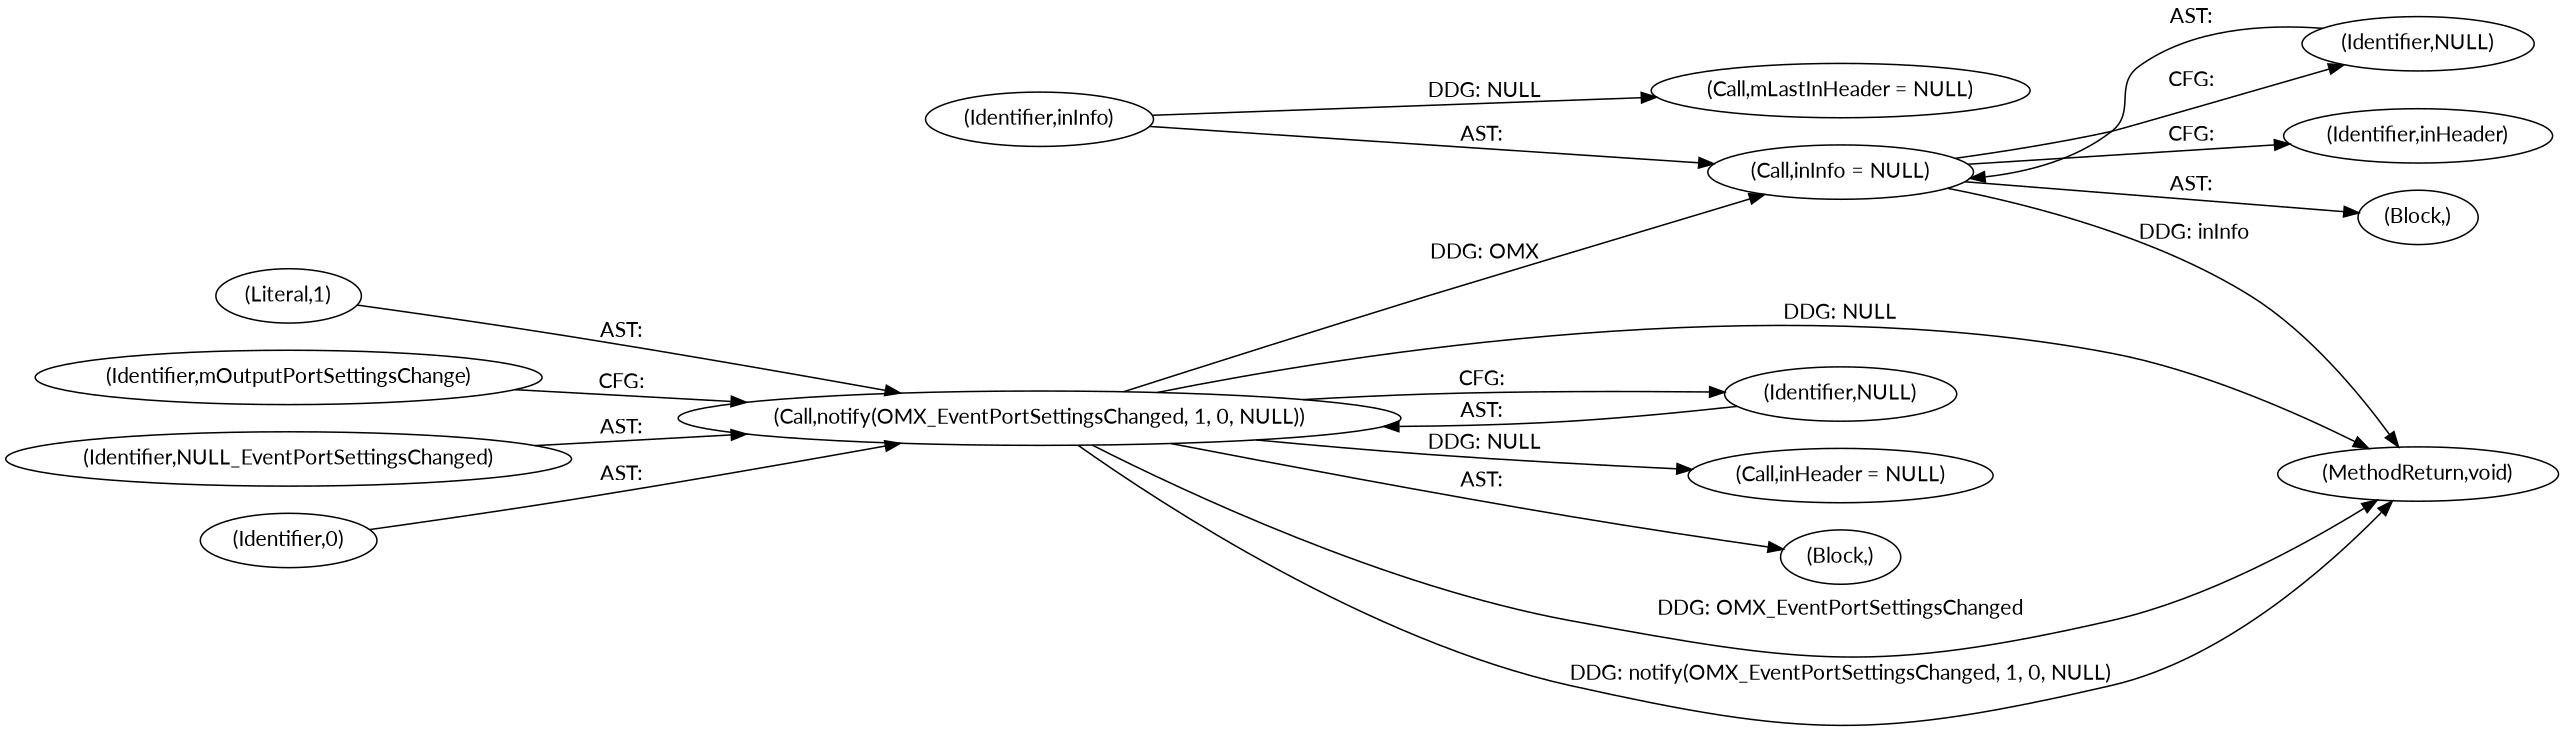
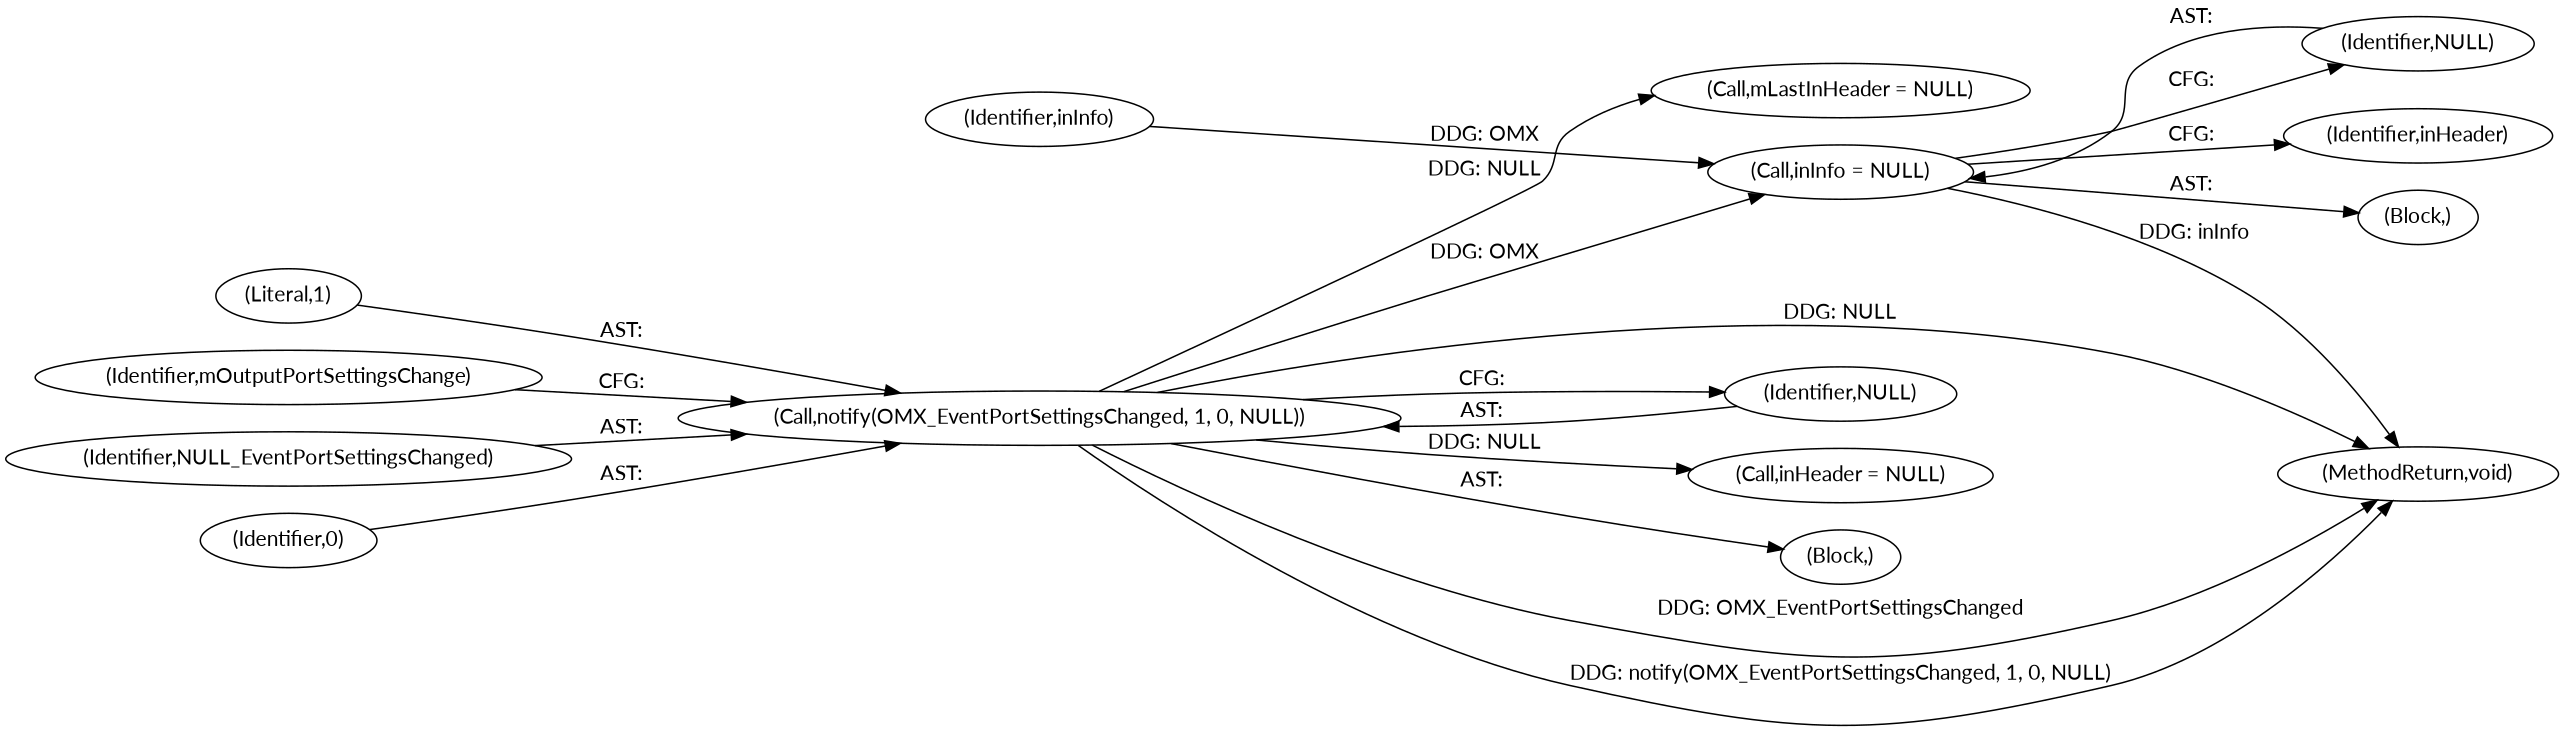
(1397, 106) -> (1383, 259)
(1485, 135) -> (1485, 135)
